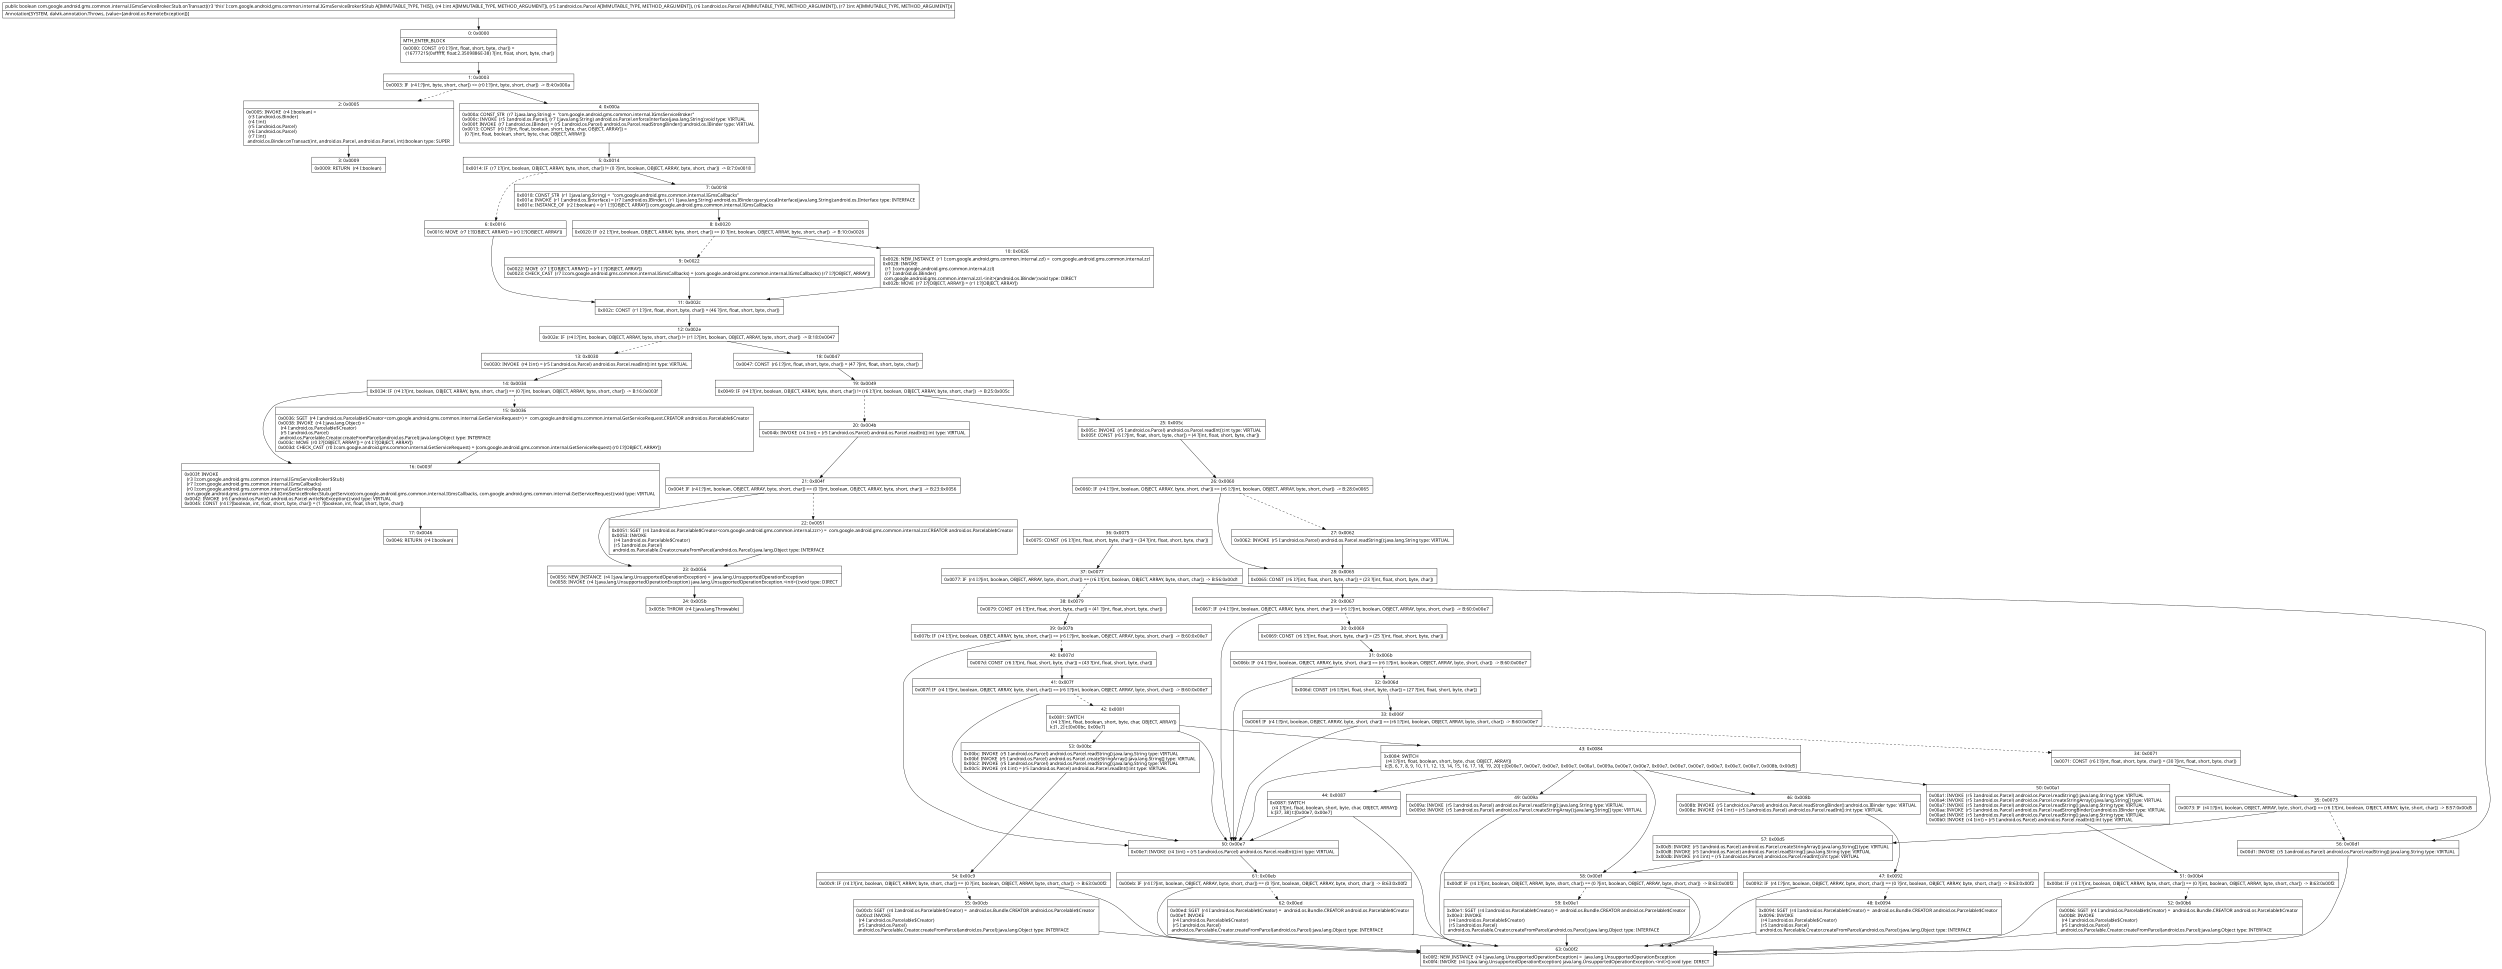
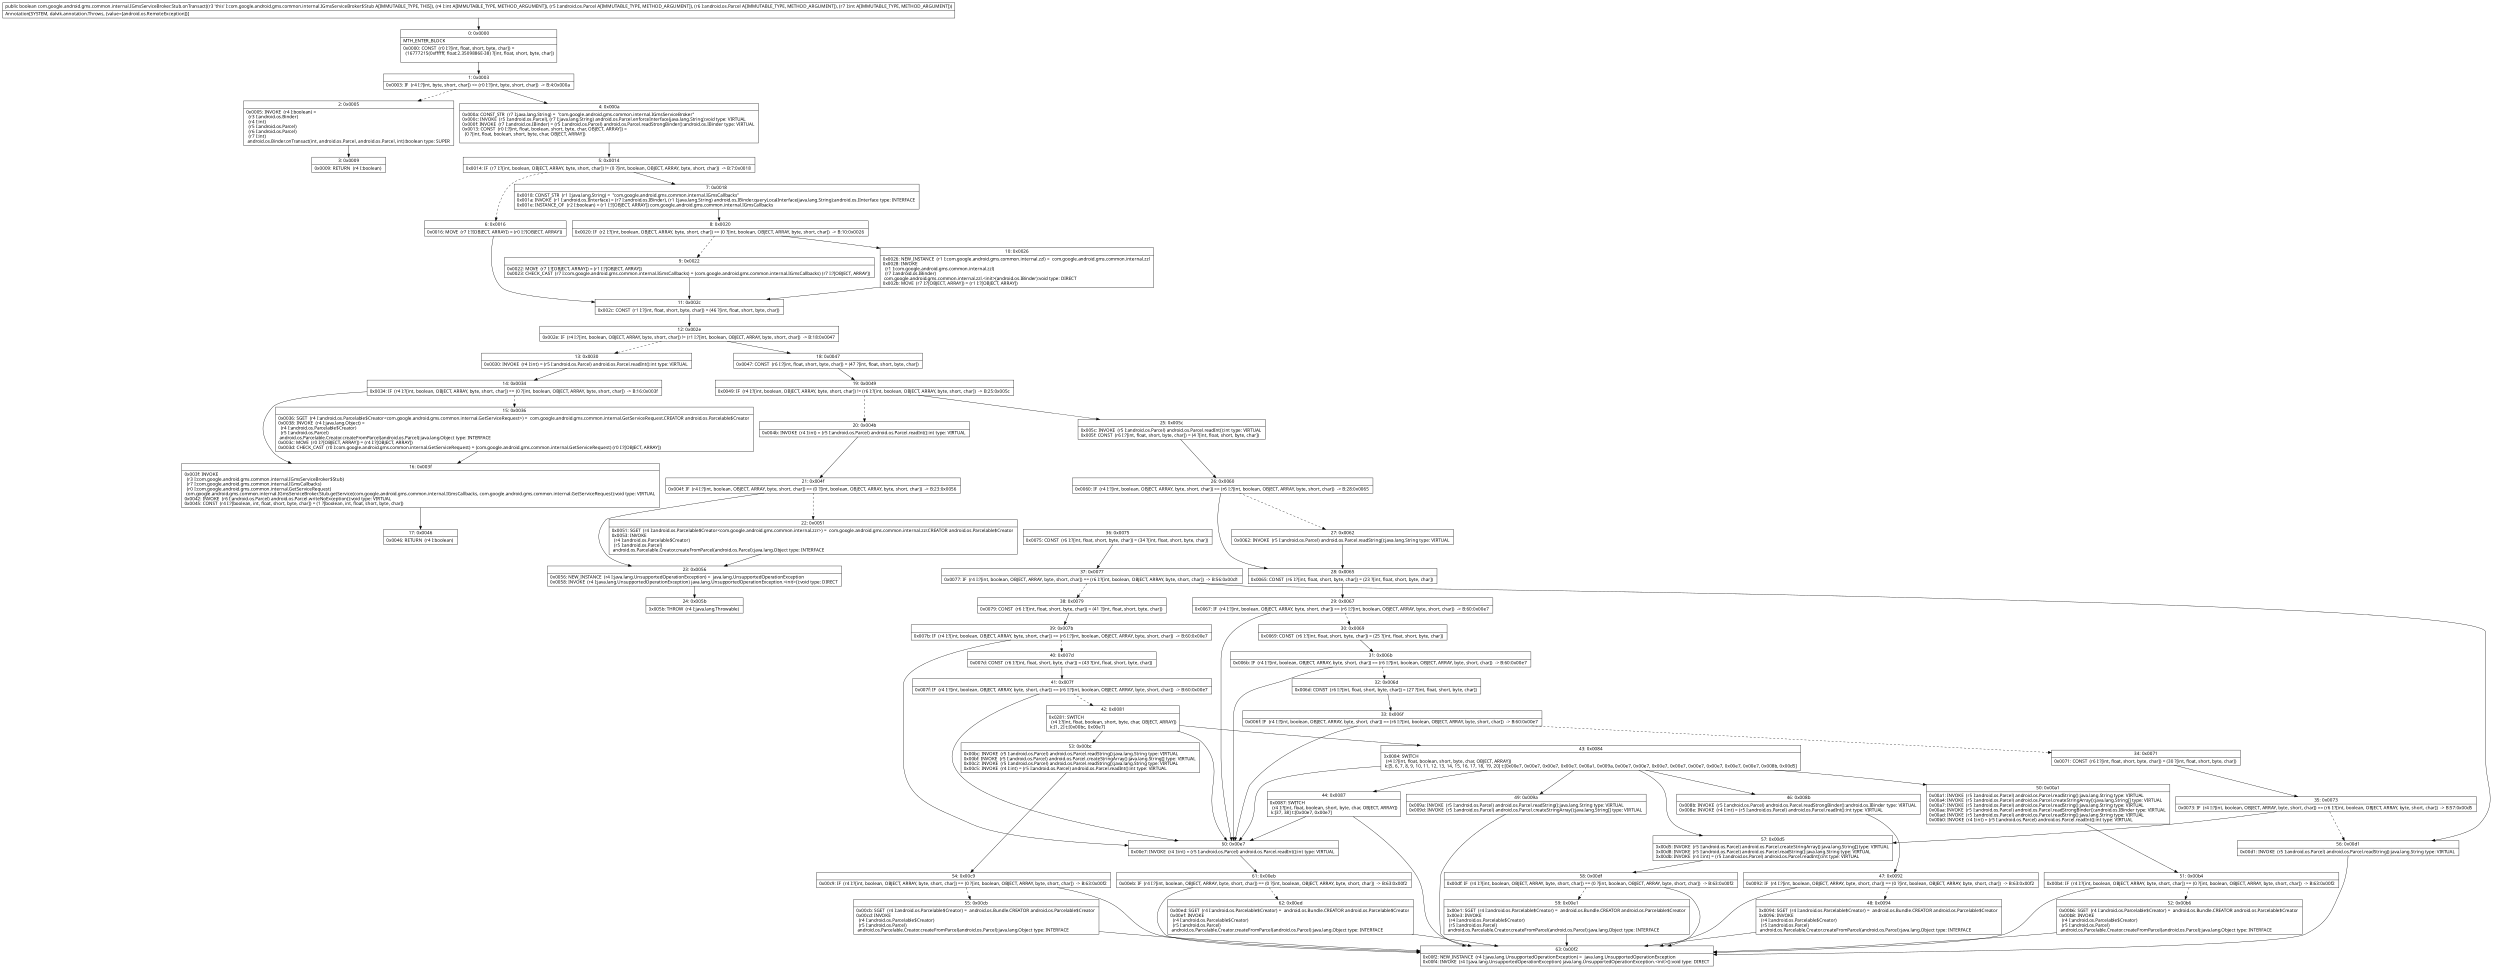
(1068, 717) -> (1068, 717)
(1649, 825) -> (1666, 806)
